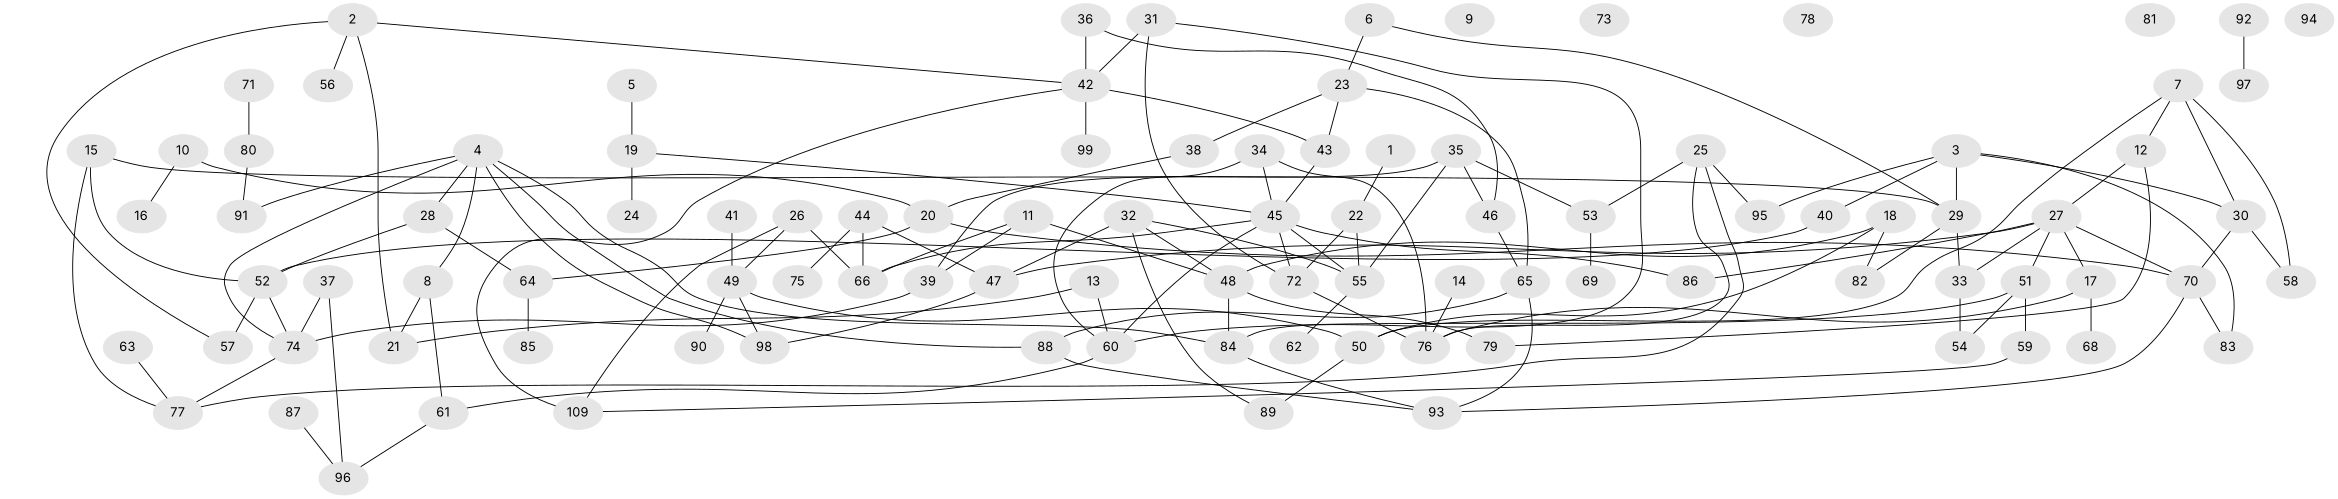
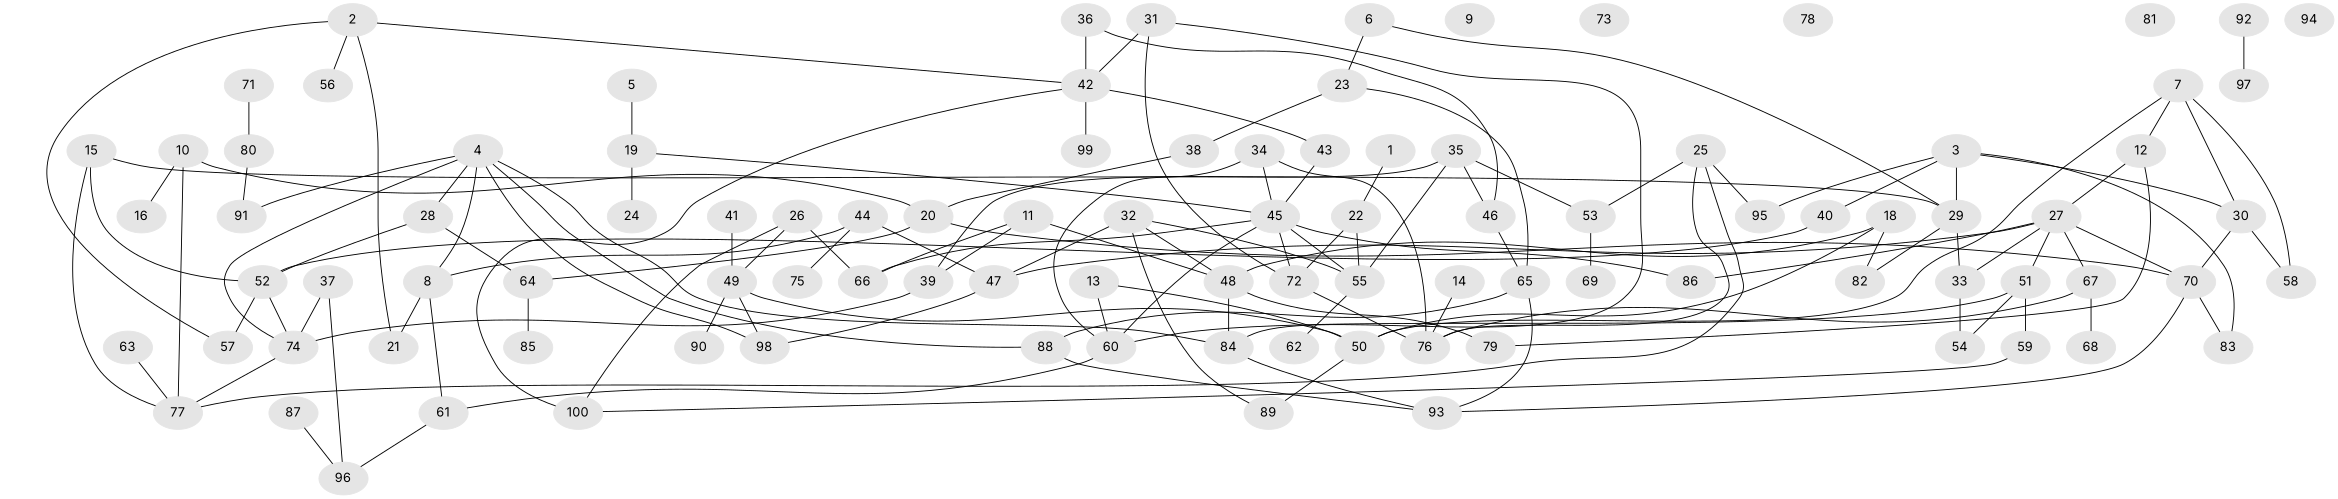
(1334, 118) -> none
(863, 249) -> (658, 255)
none -> (181, 282)
(2091, 282) -> (2091, 282)
(893, 313) -> (1236, 307)
(578, 413) -> (578, 413)
